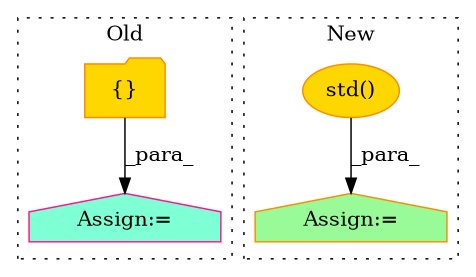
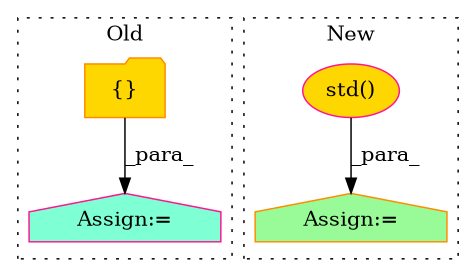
(351, 91) -> (351, 91)
